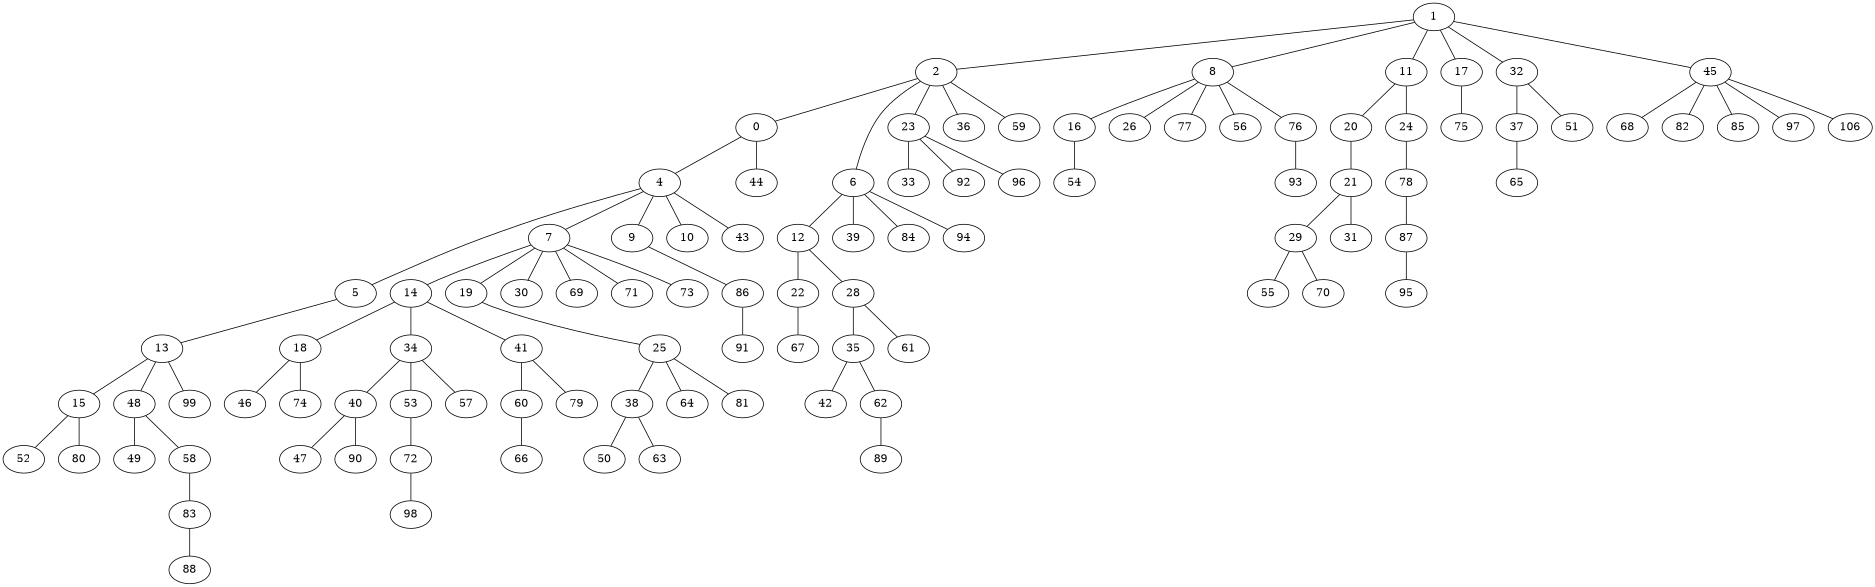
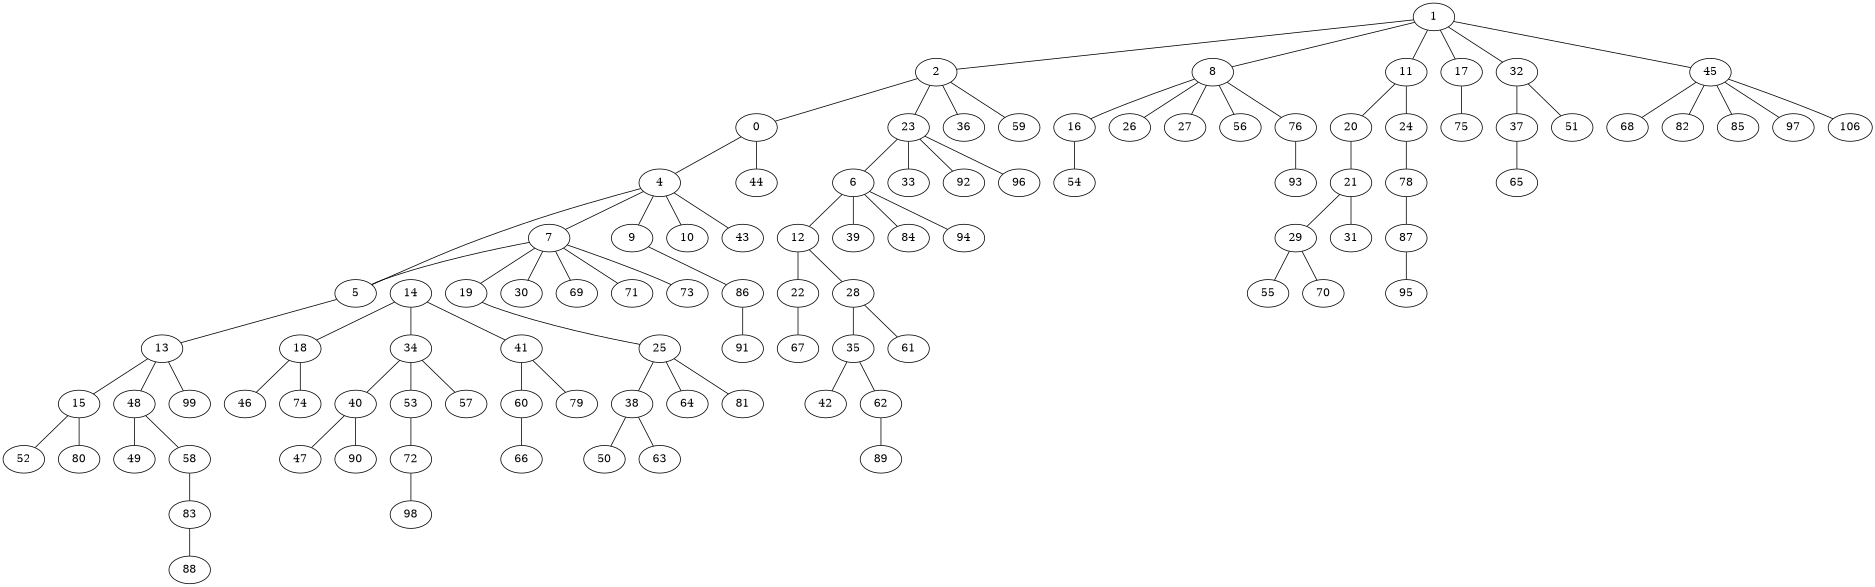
(878, 118) -> (881, 155)
(1185, 127) -> (1185, 127)
(479, 264) -> (449, 260)
